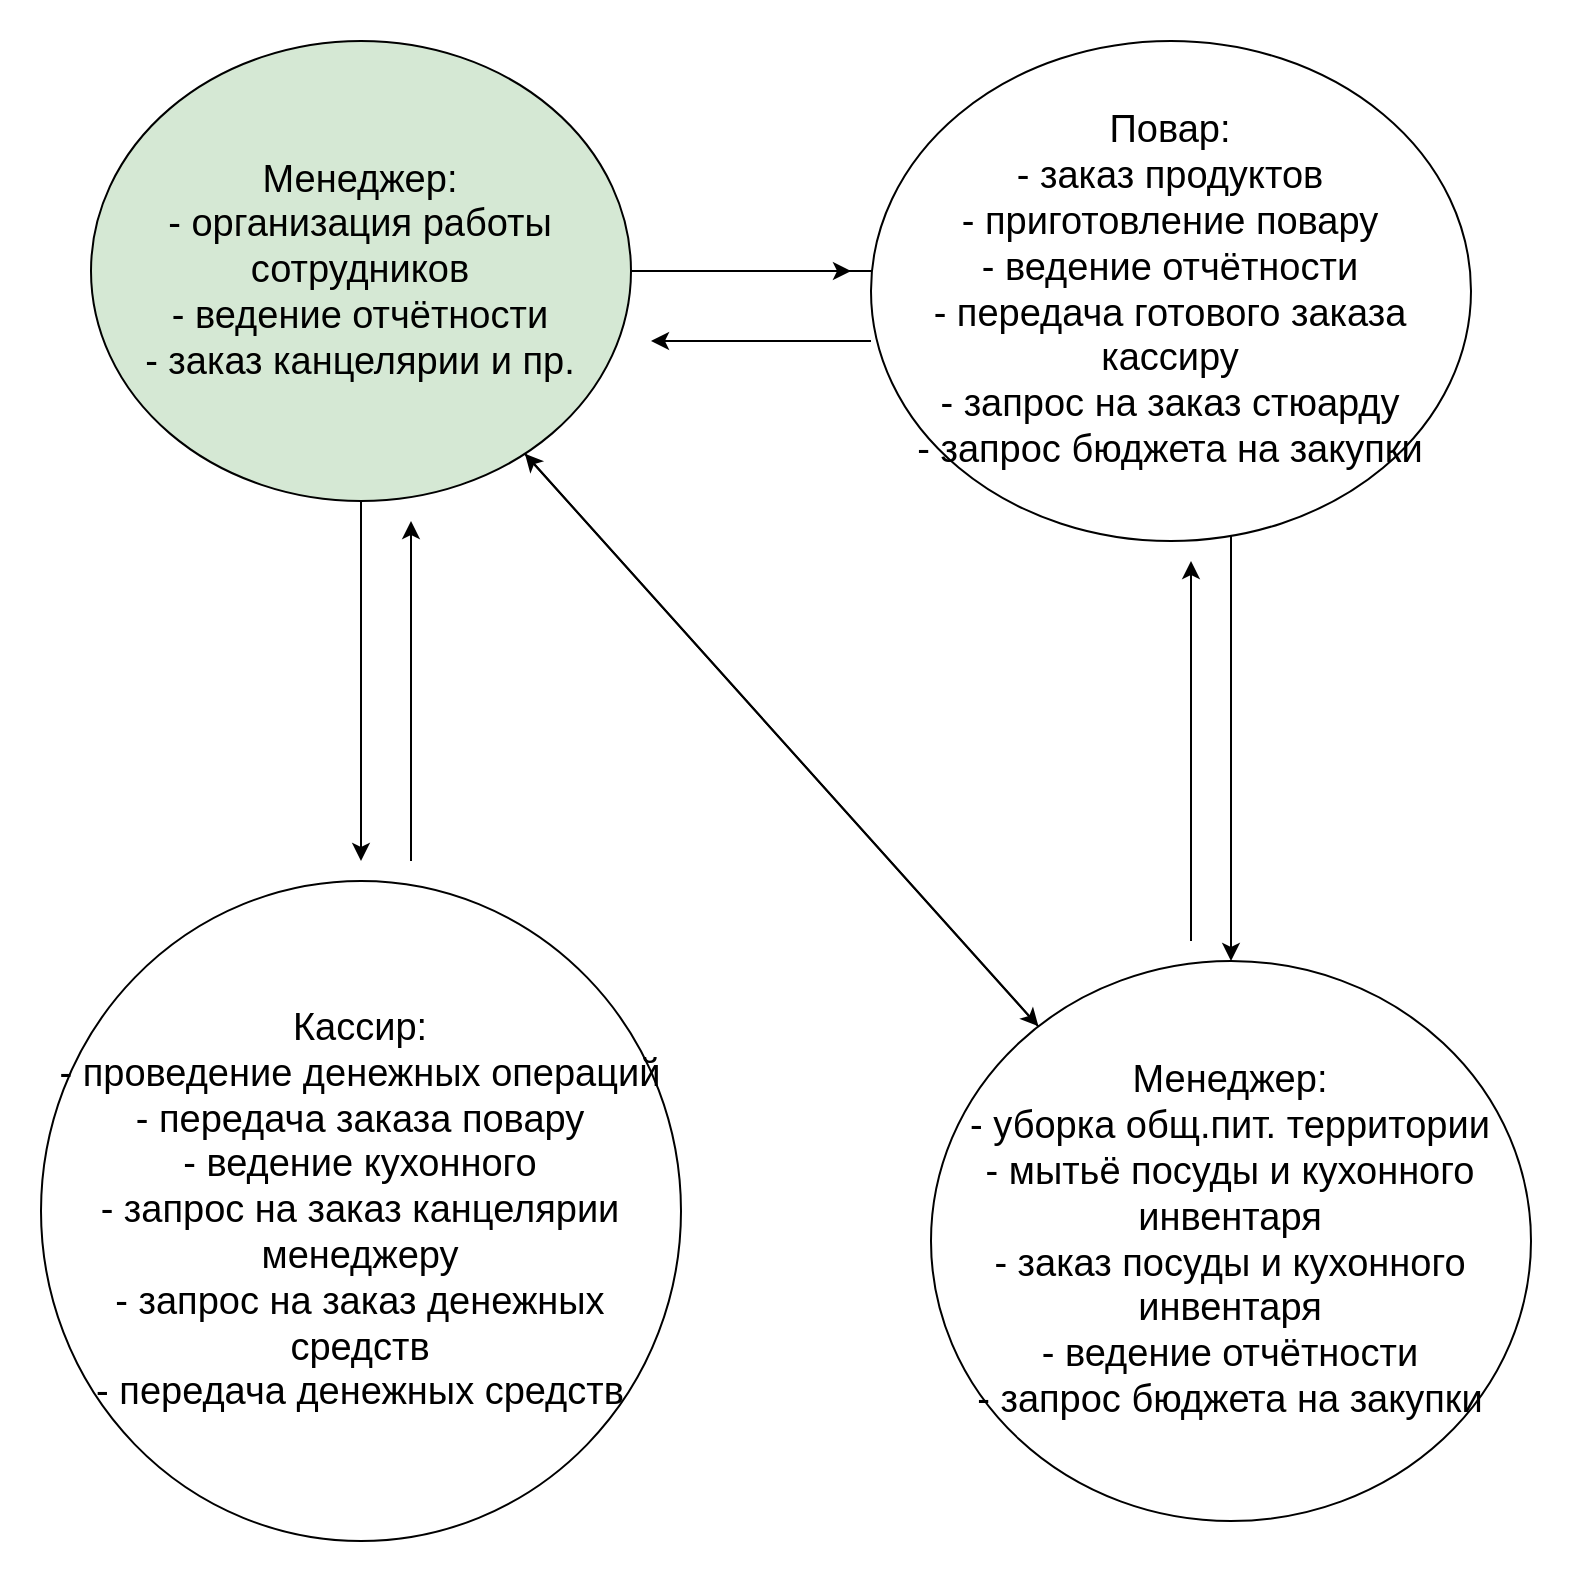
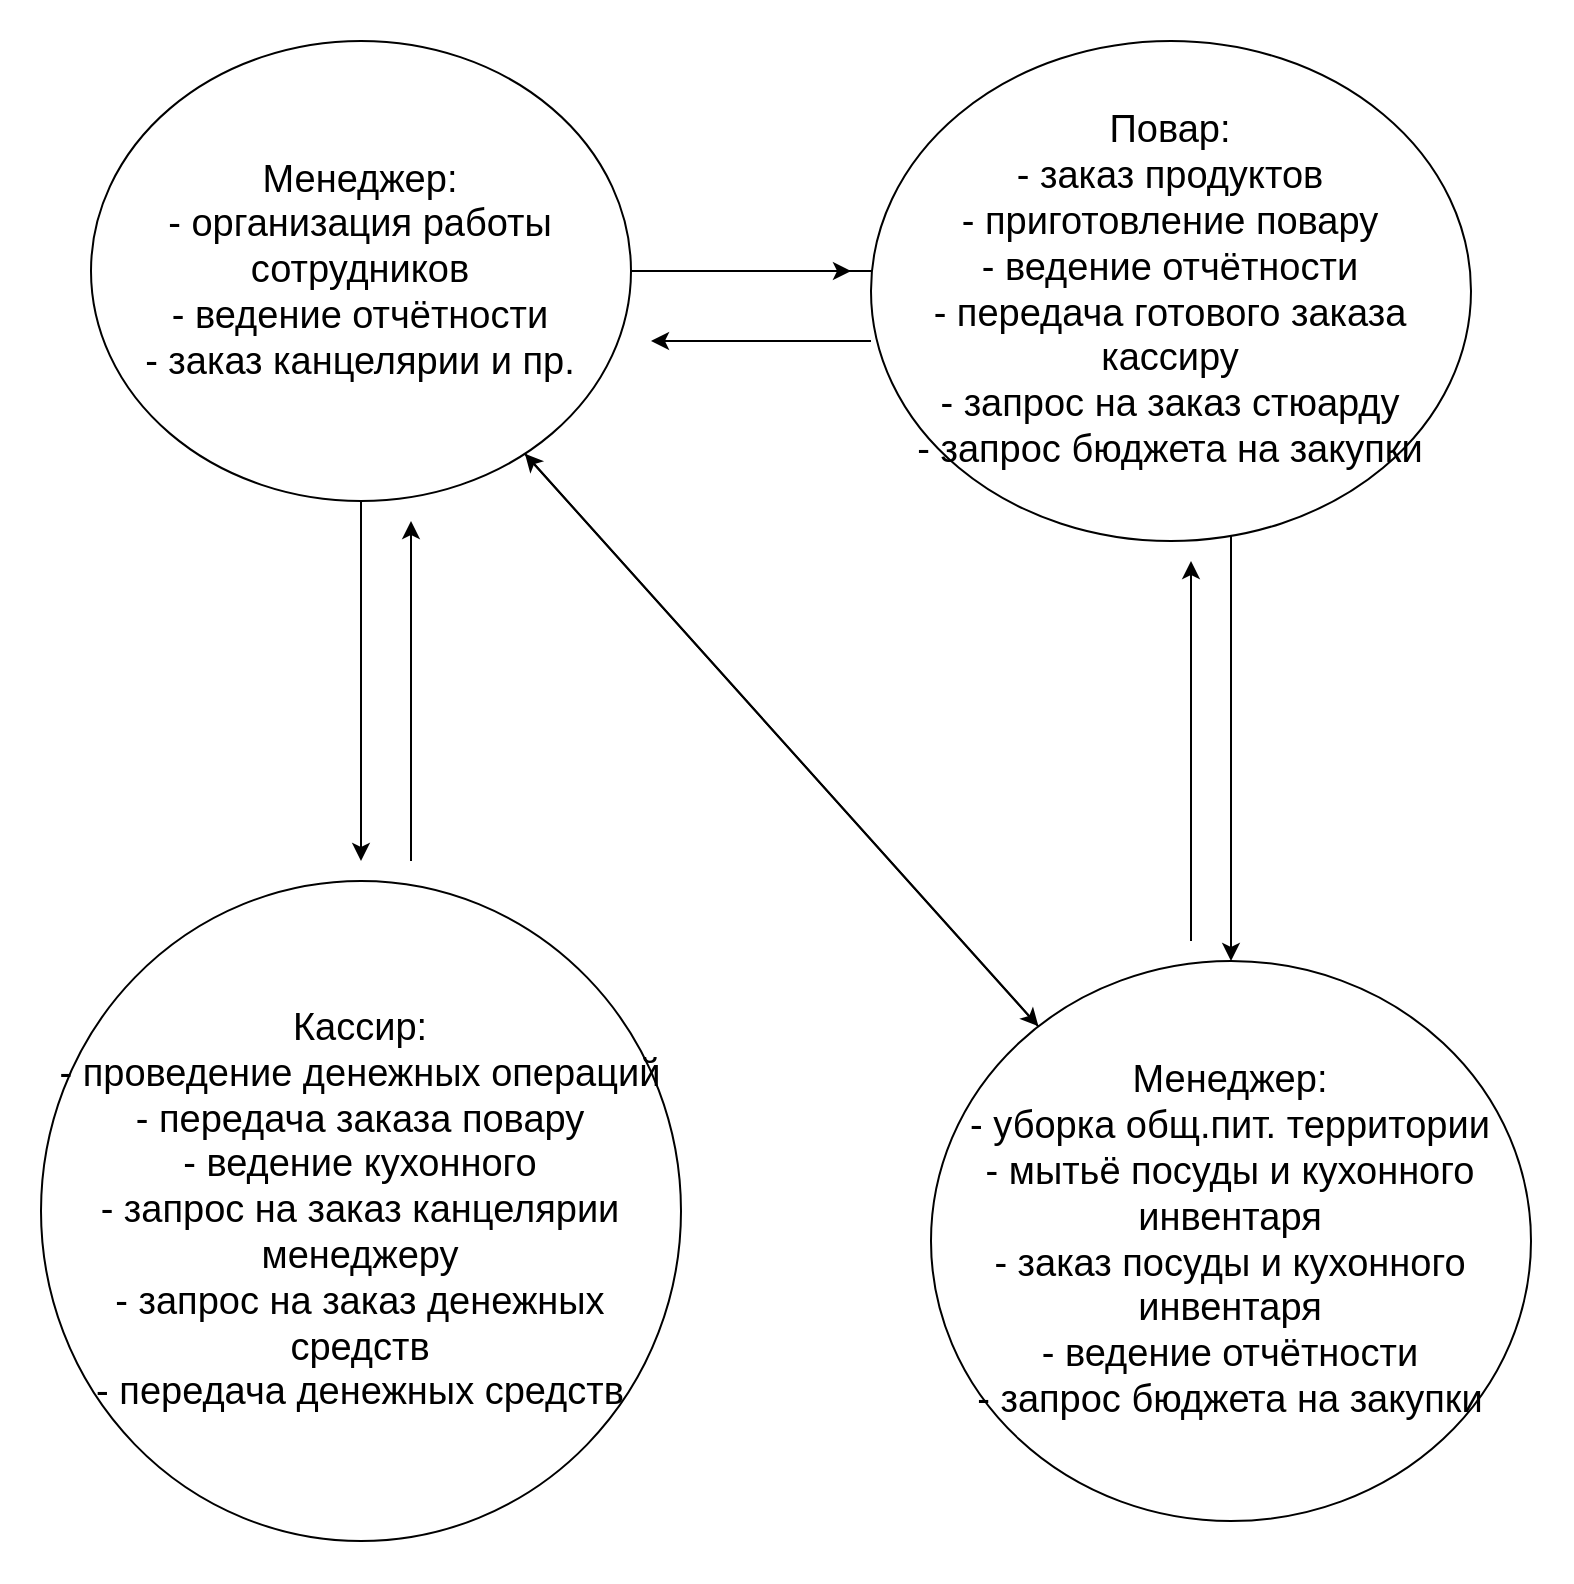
(361, 271) -> (361, 271)
